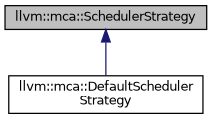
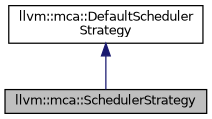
(106, 59) -> (106, 73)
